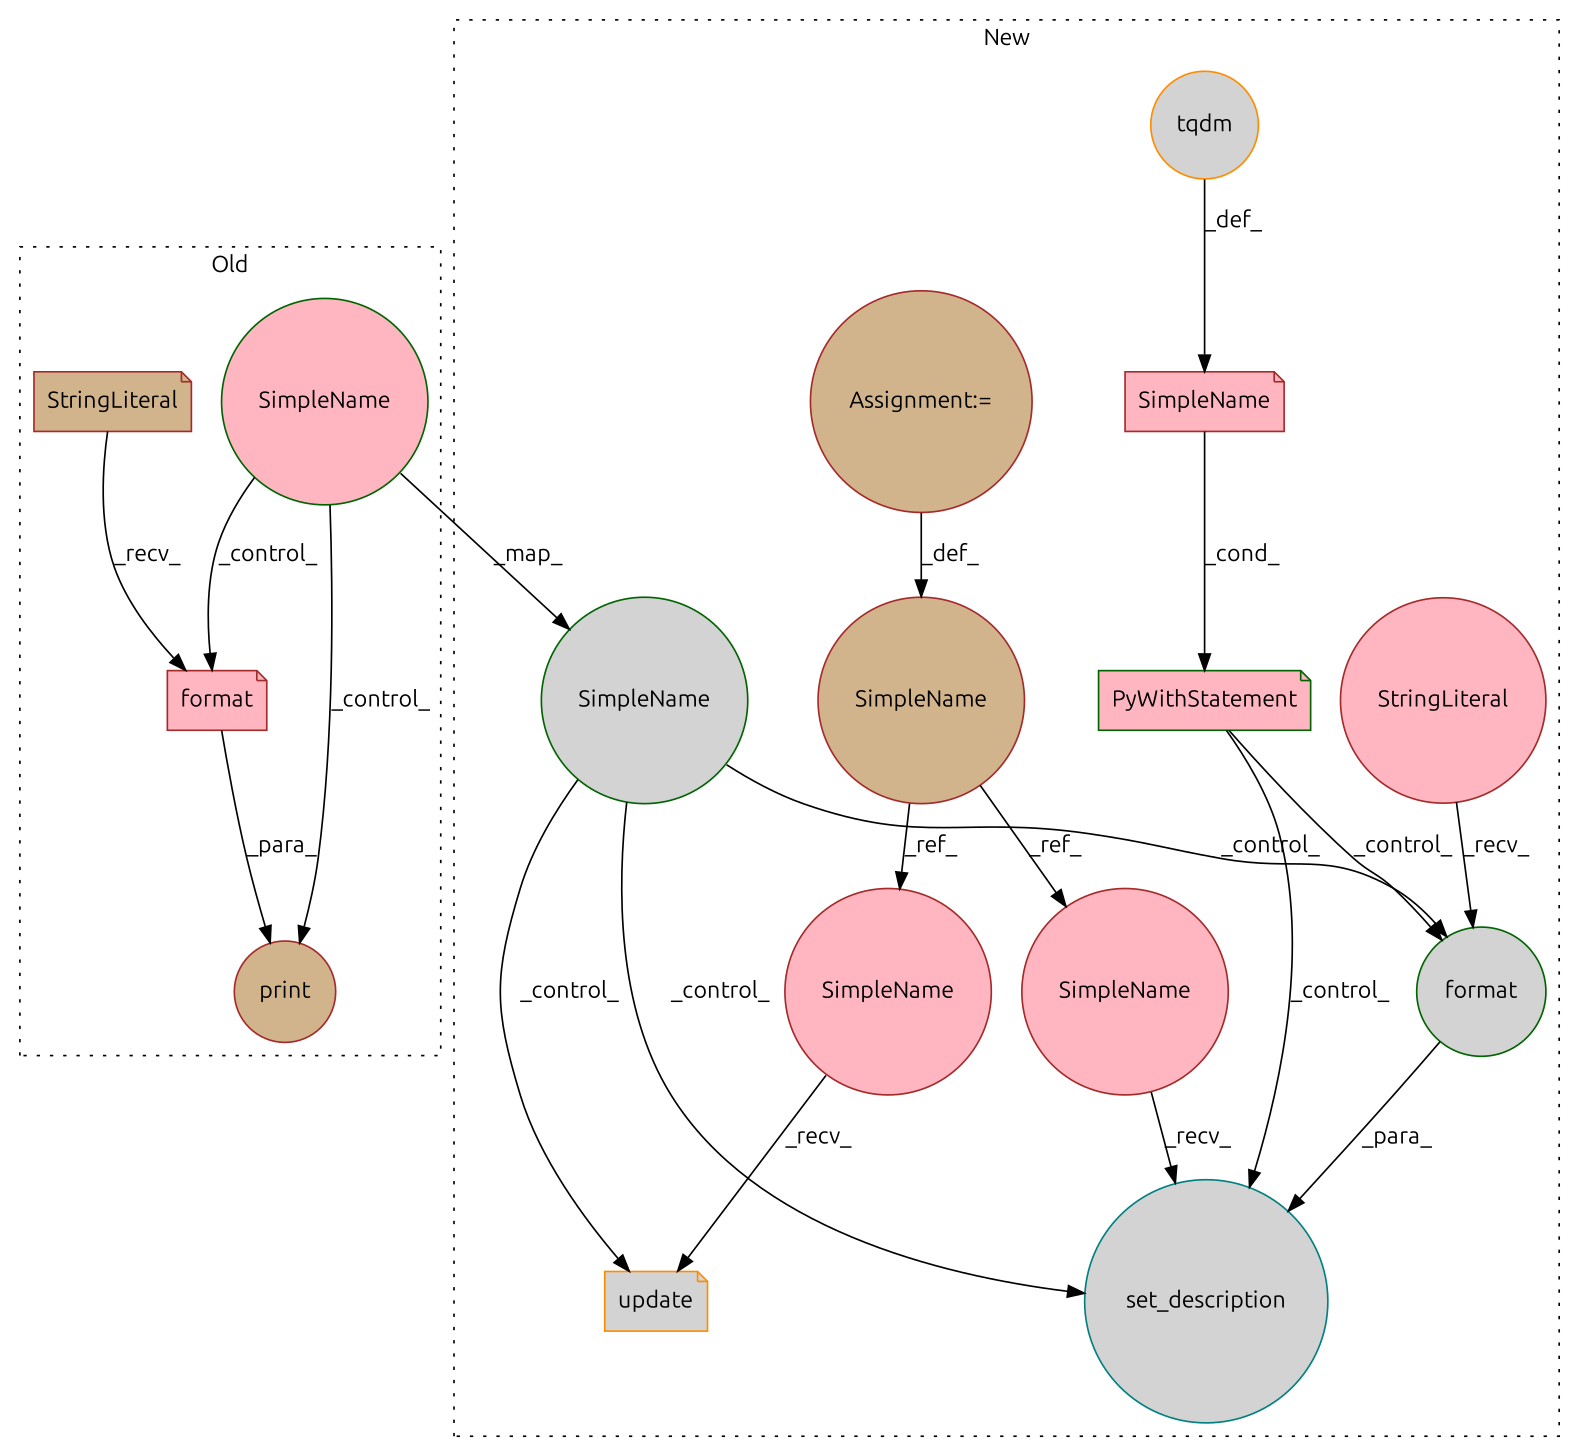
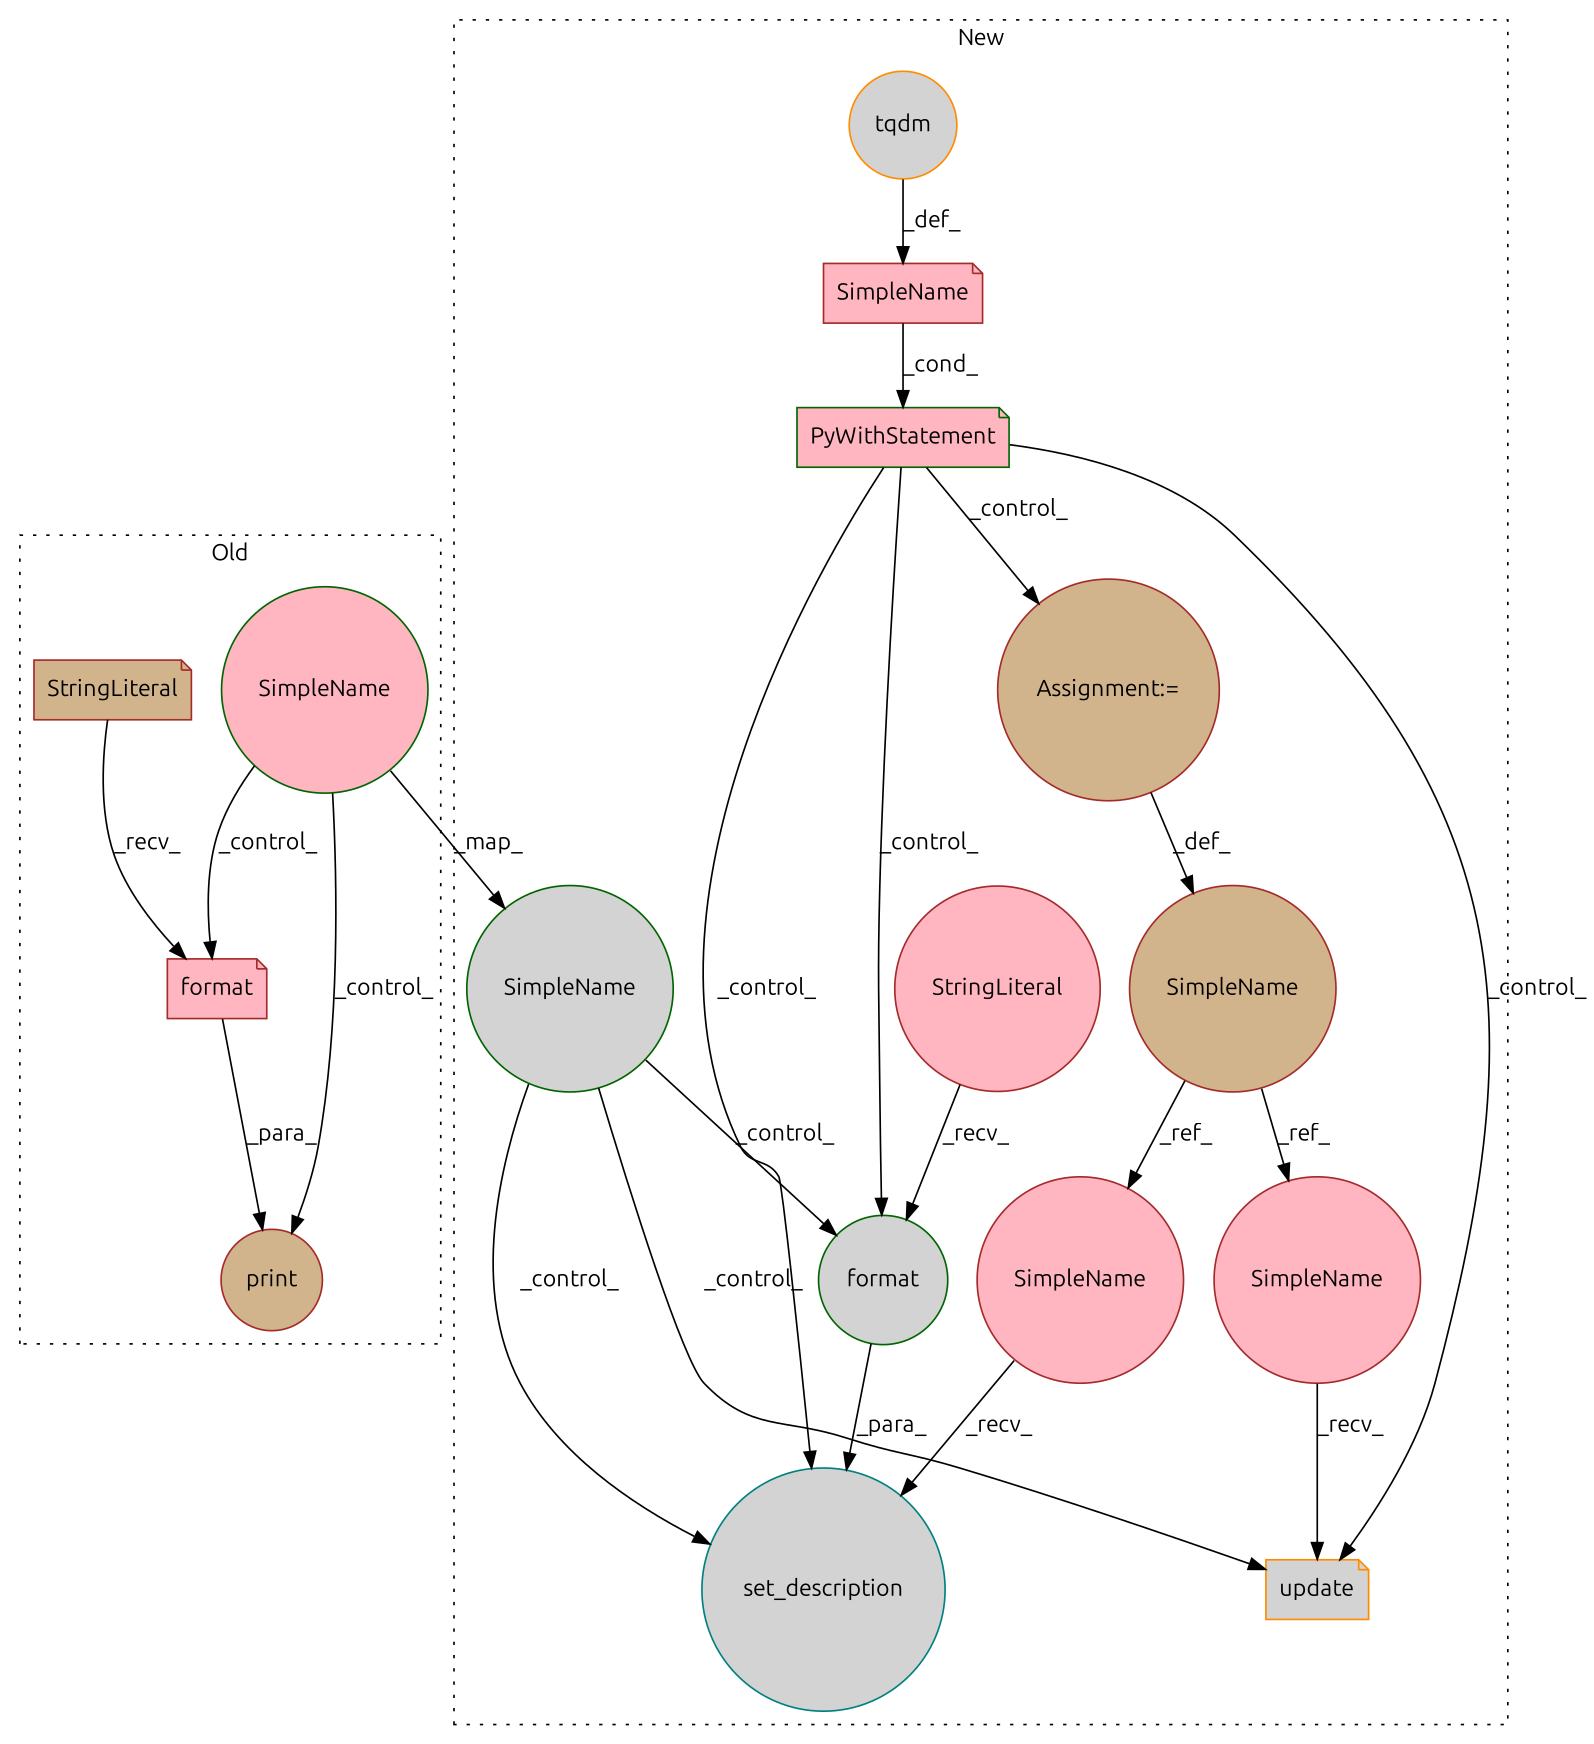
none -> (977, 529)
none -> (1469, 894)
